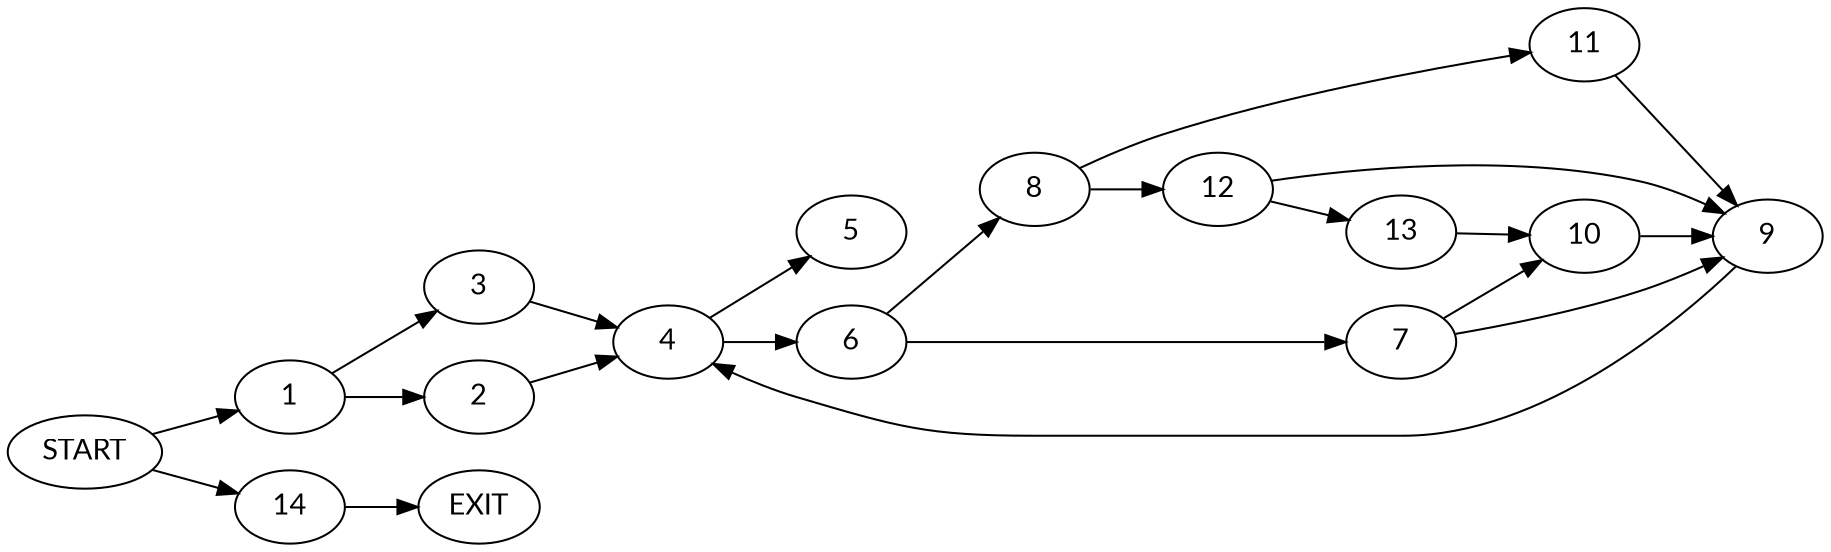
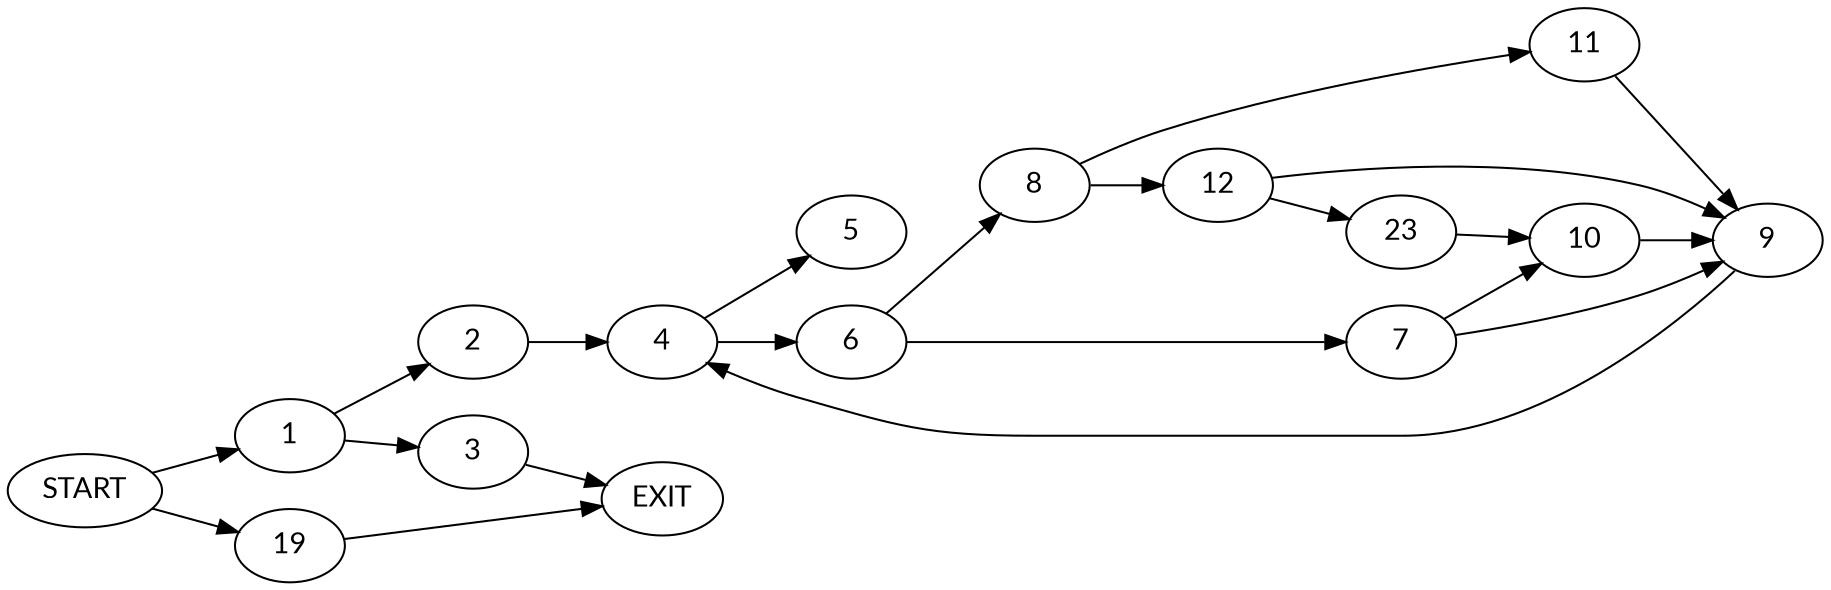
(1401, 232) -> (1401, 232)
(564, 312) -> (556, 472)
(290, 507) -> (290, 546)
